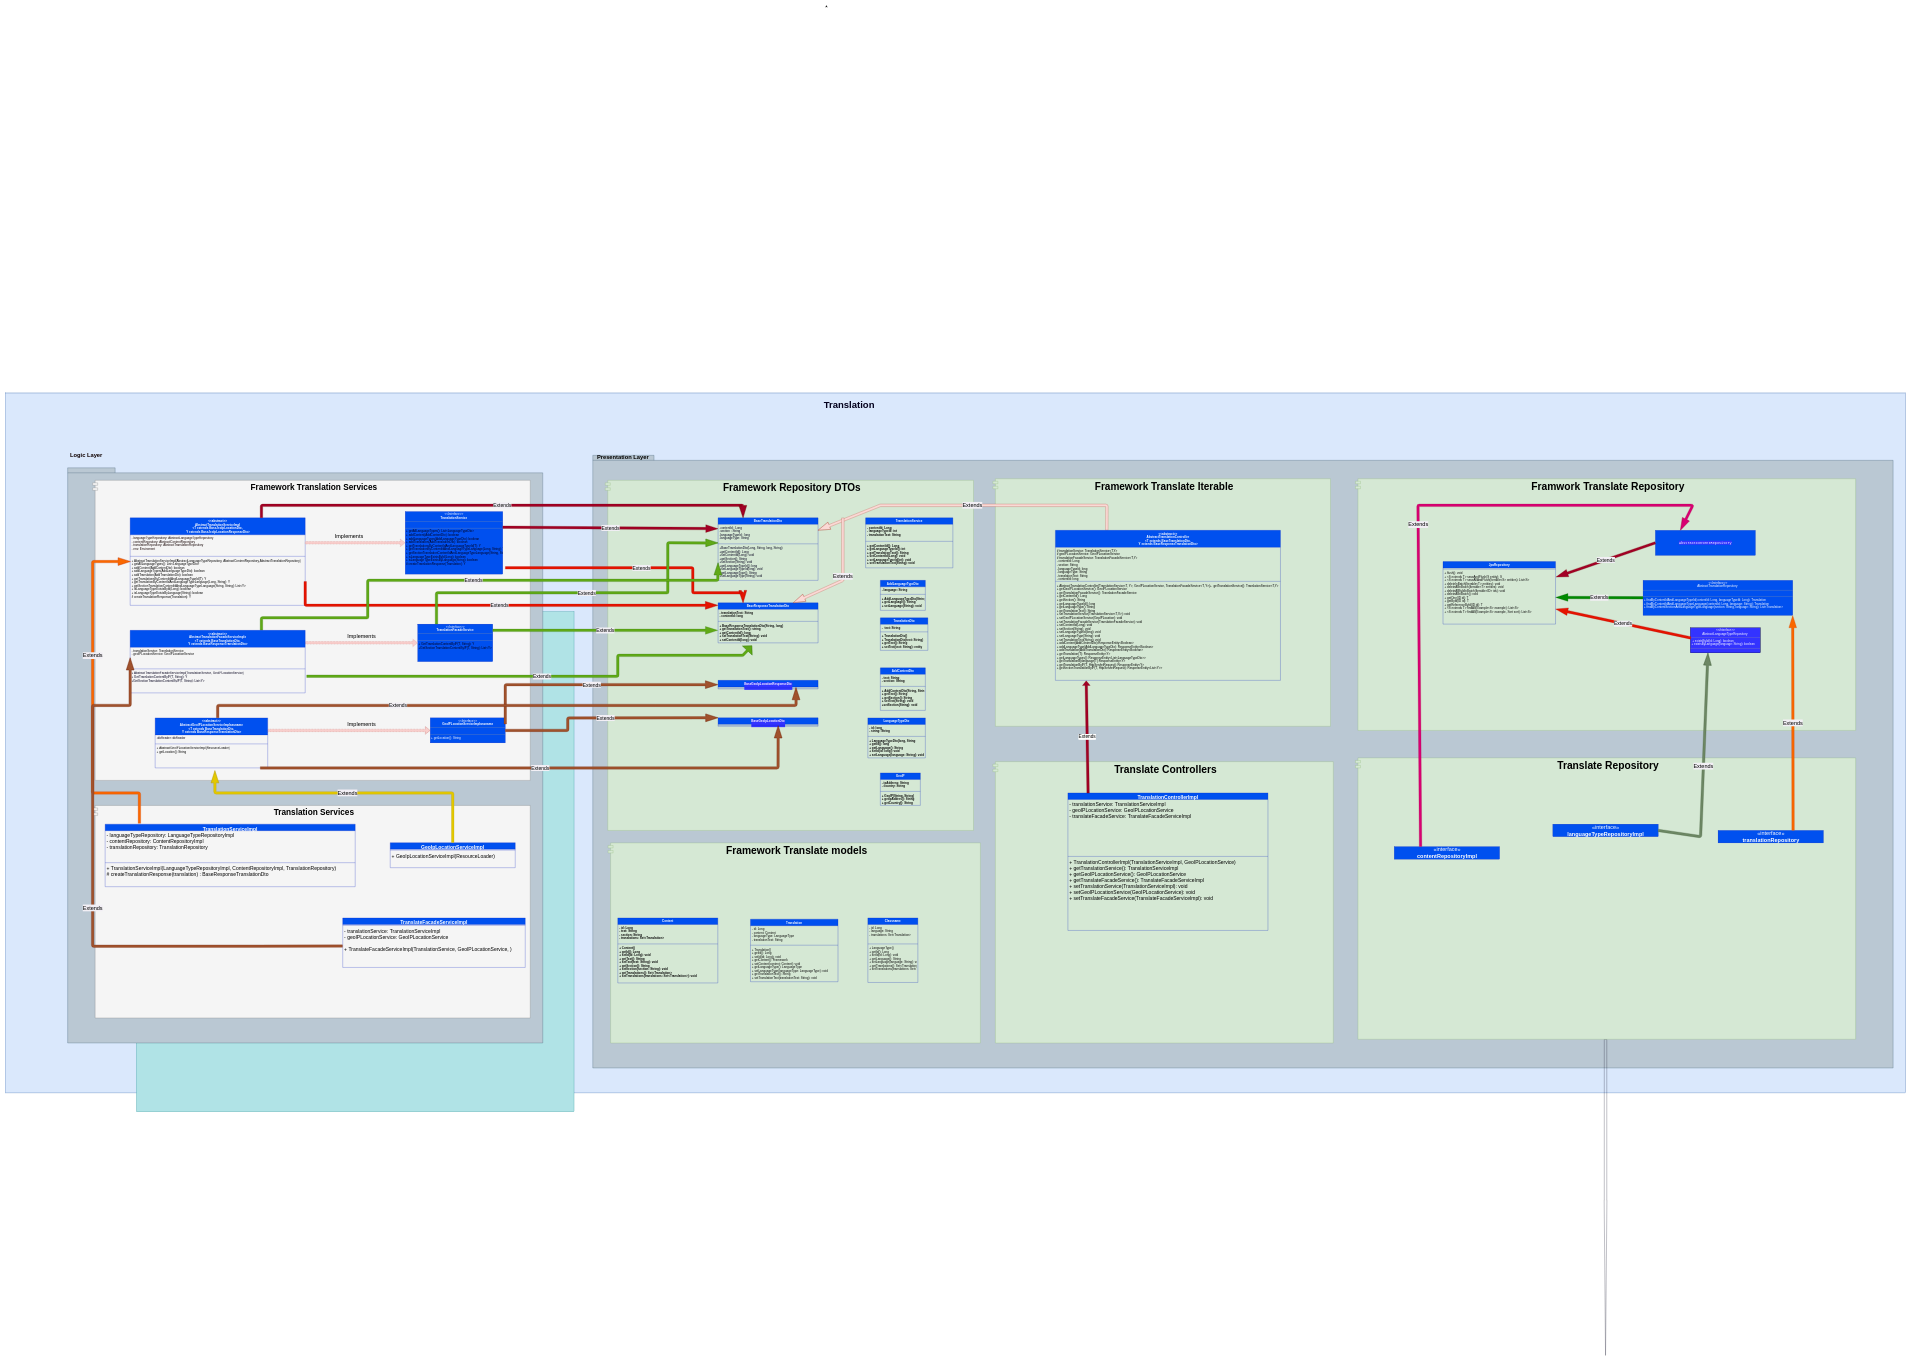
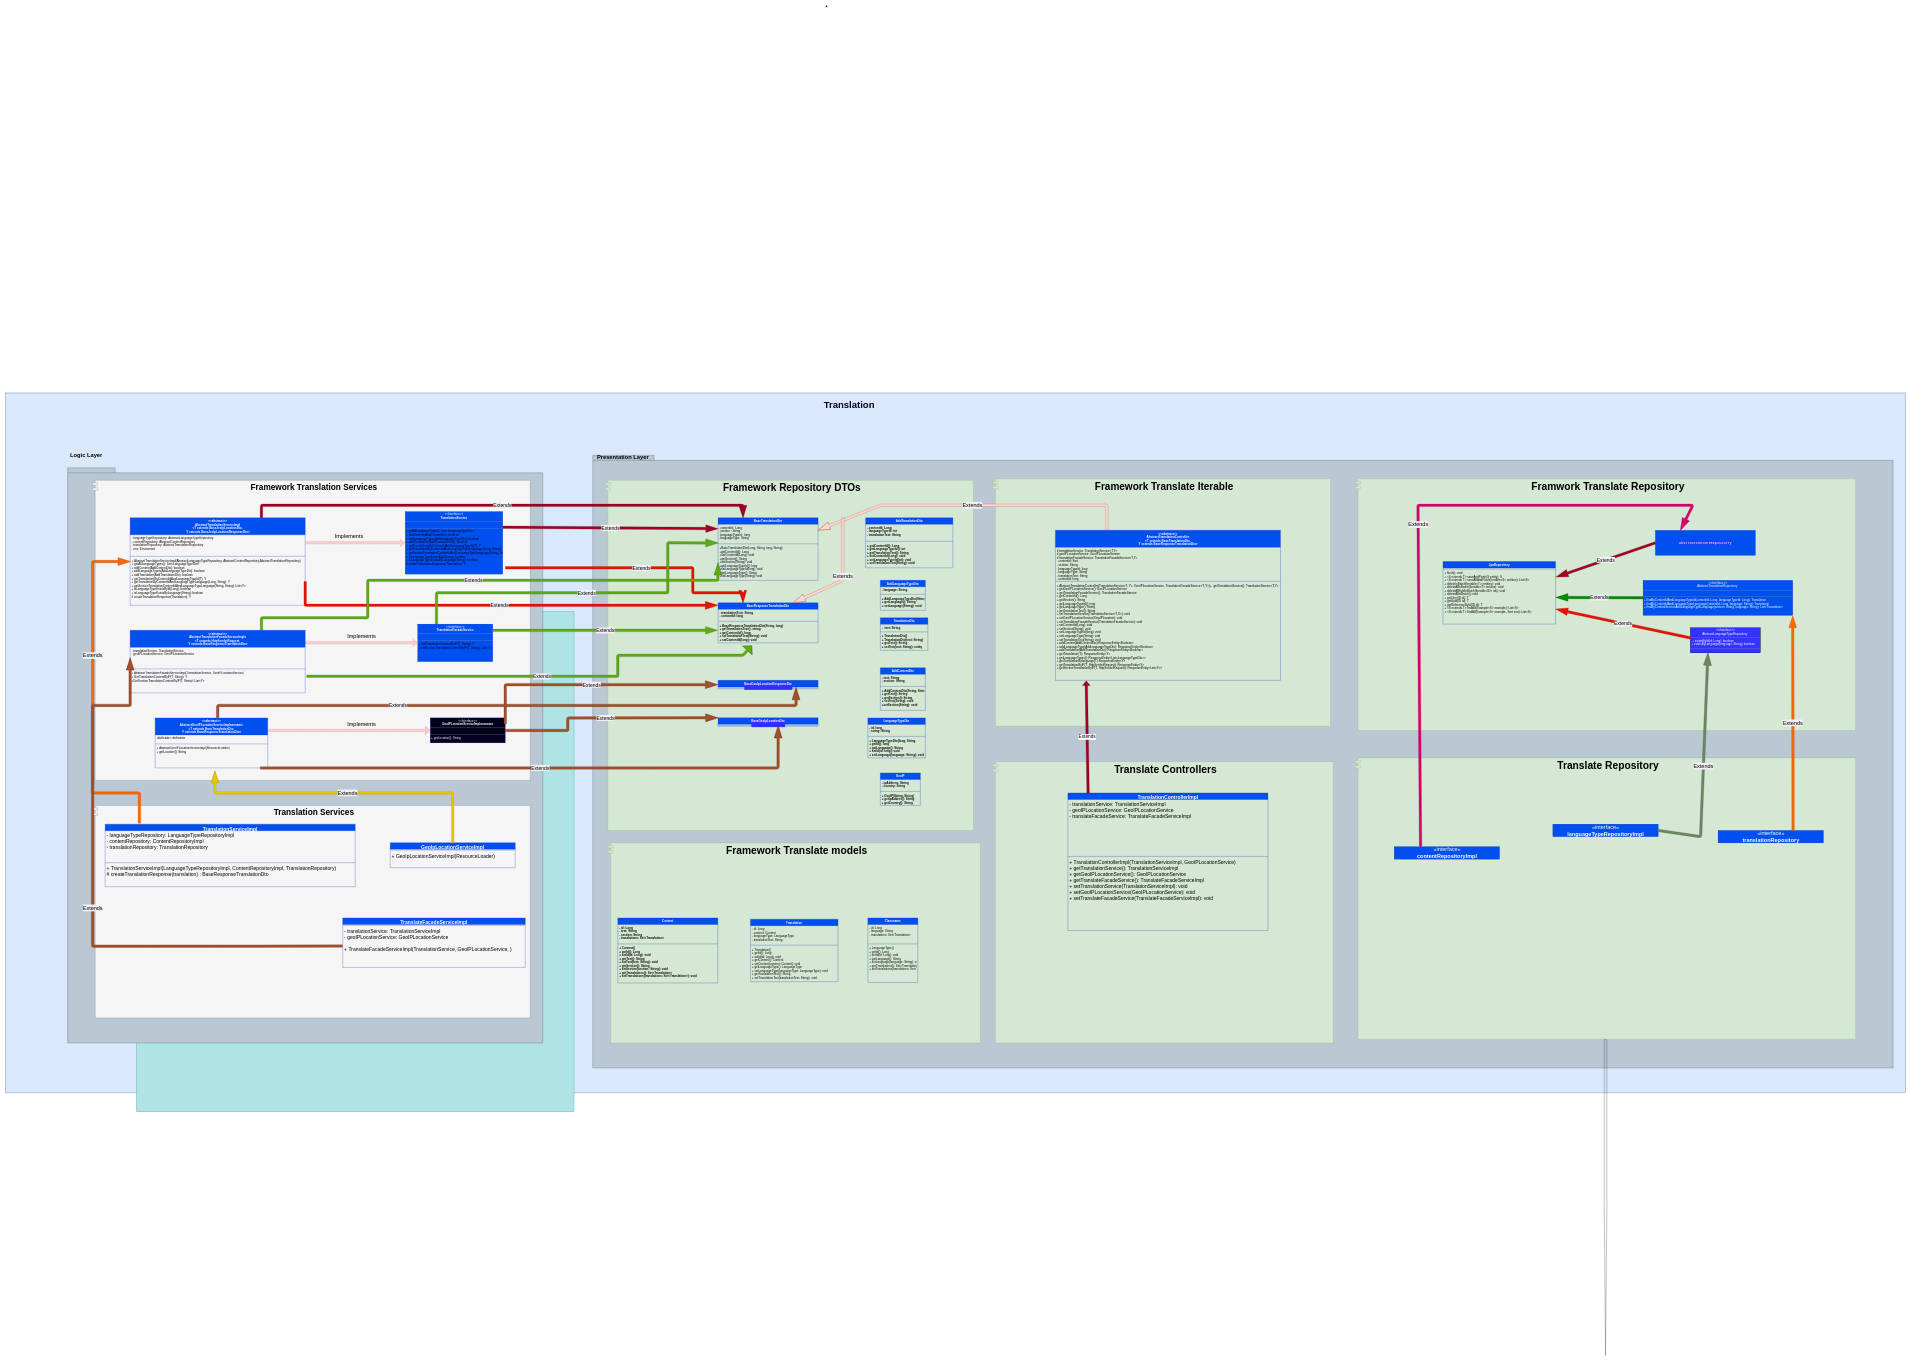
(909, 521) -> (909, 521)
(1101, 565) -> (1101, 565)
(218, 639) -> (218, 639)
(468, 730) -> (468, 730)
(763, 949) -> (763, 949)
